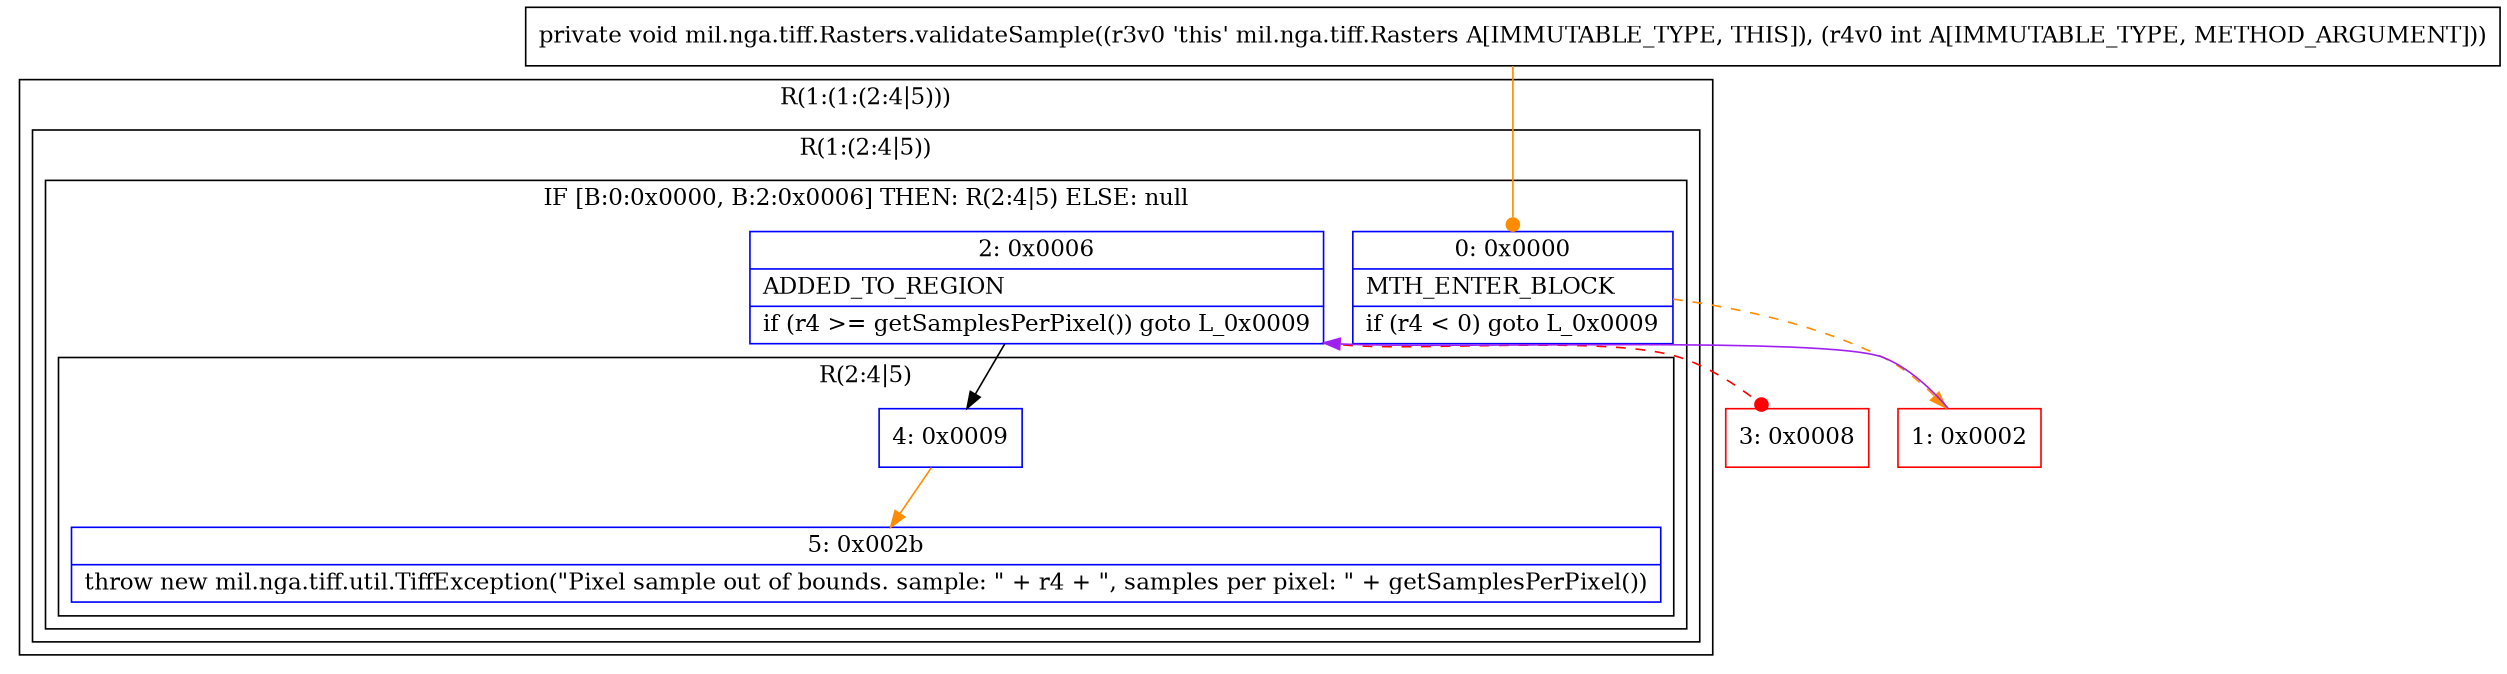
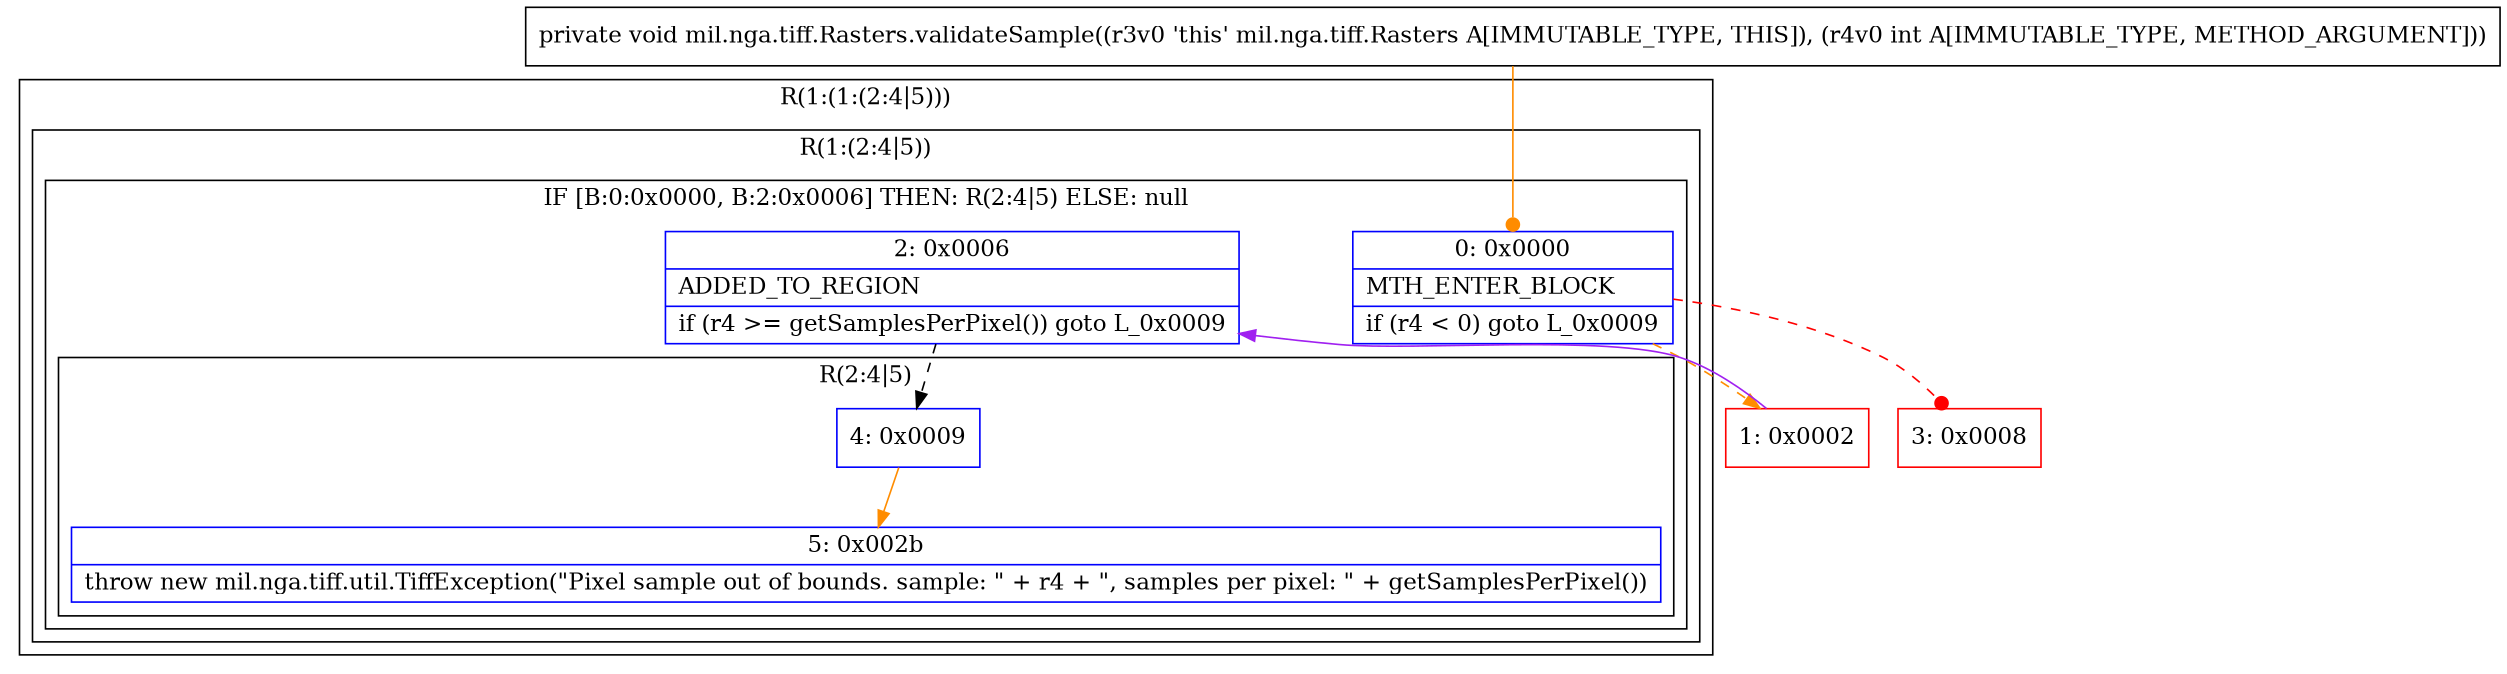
(1546, 345) -> (1813, 330)
(990, 369) -> (929, 368)
